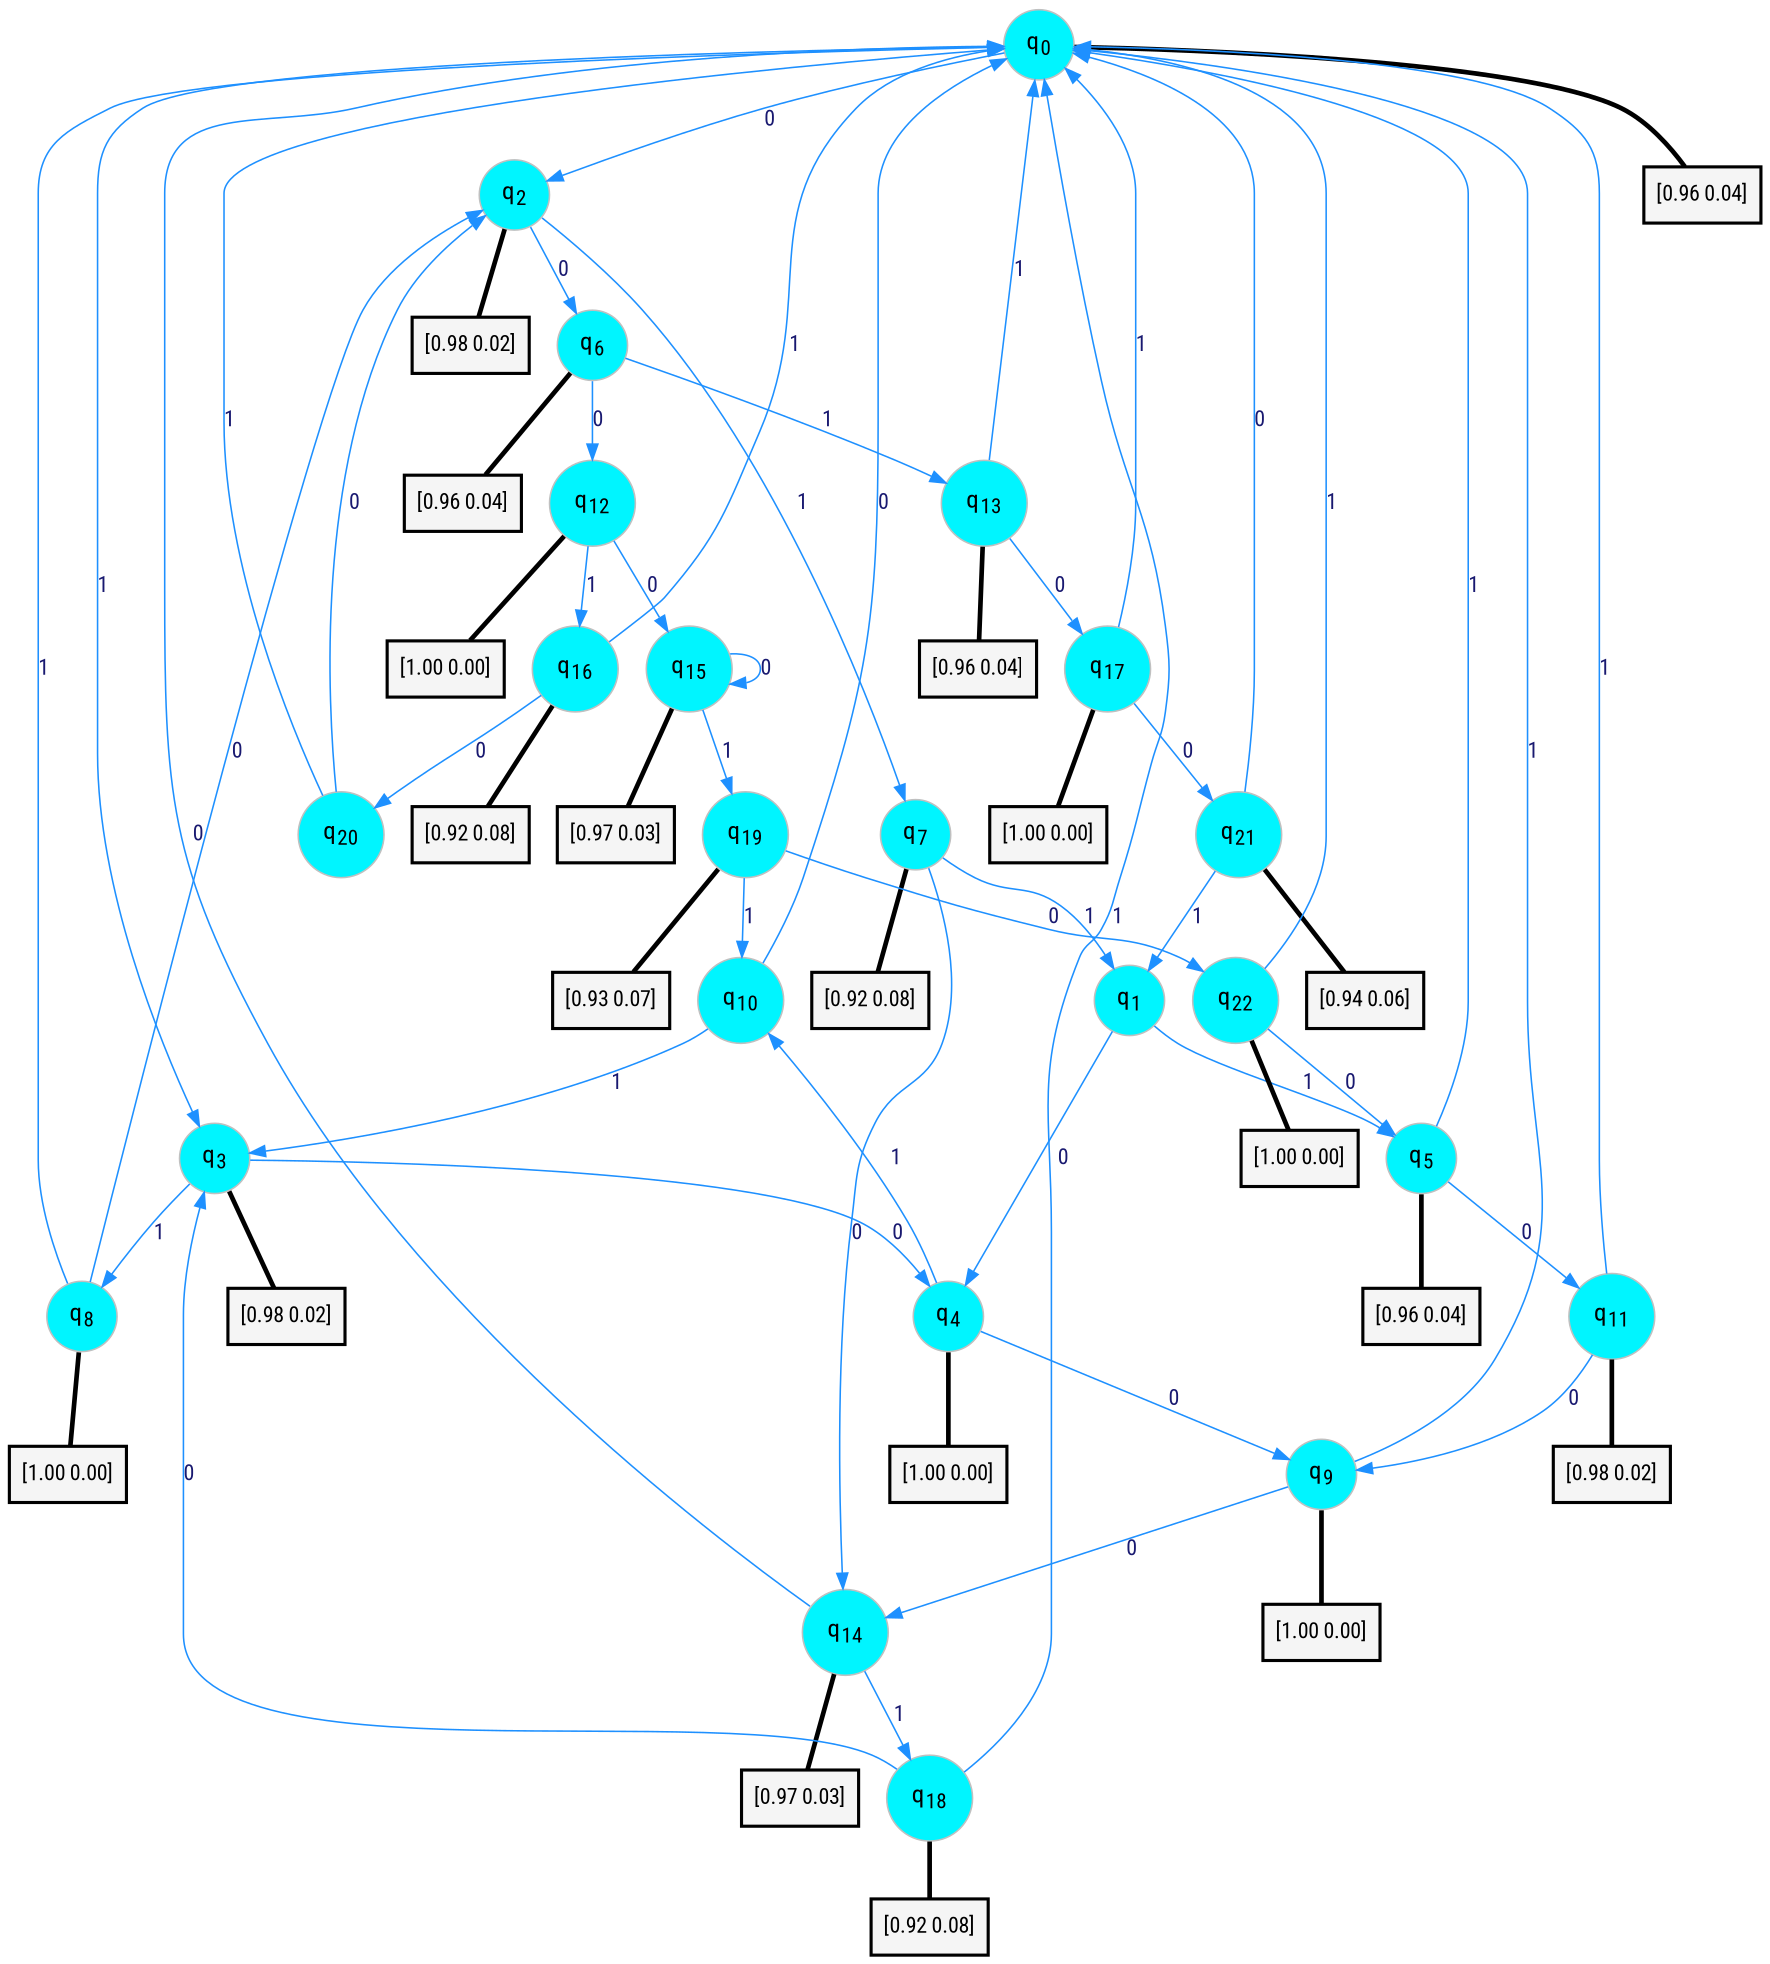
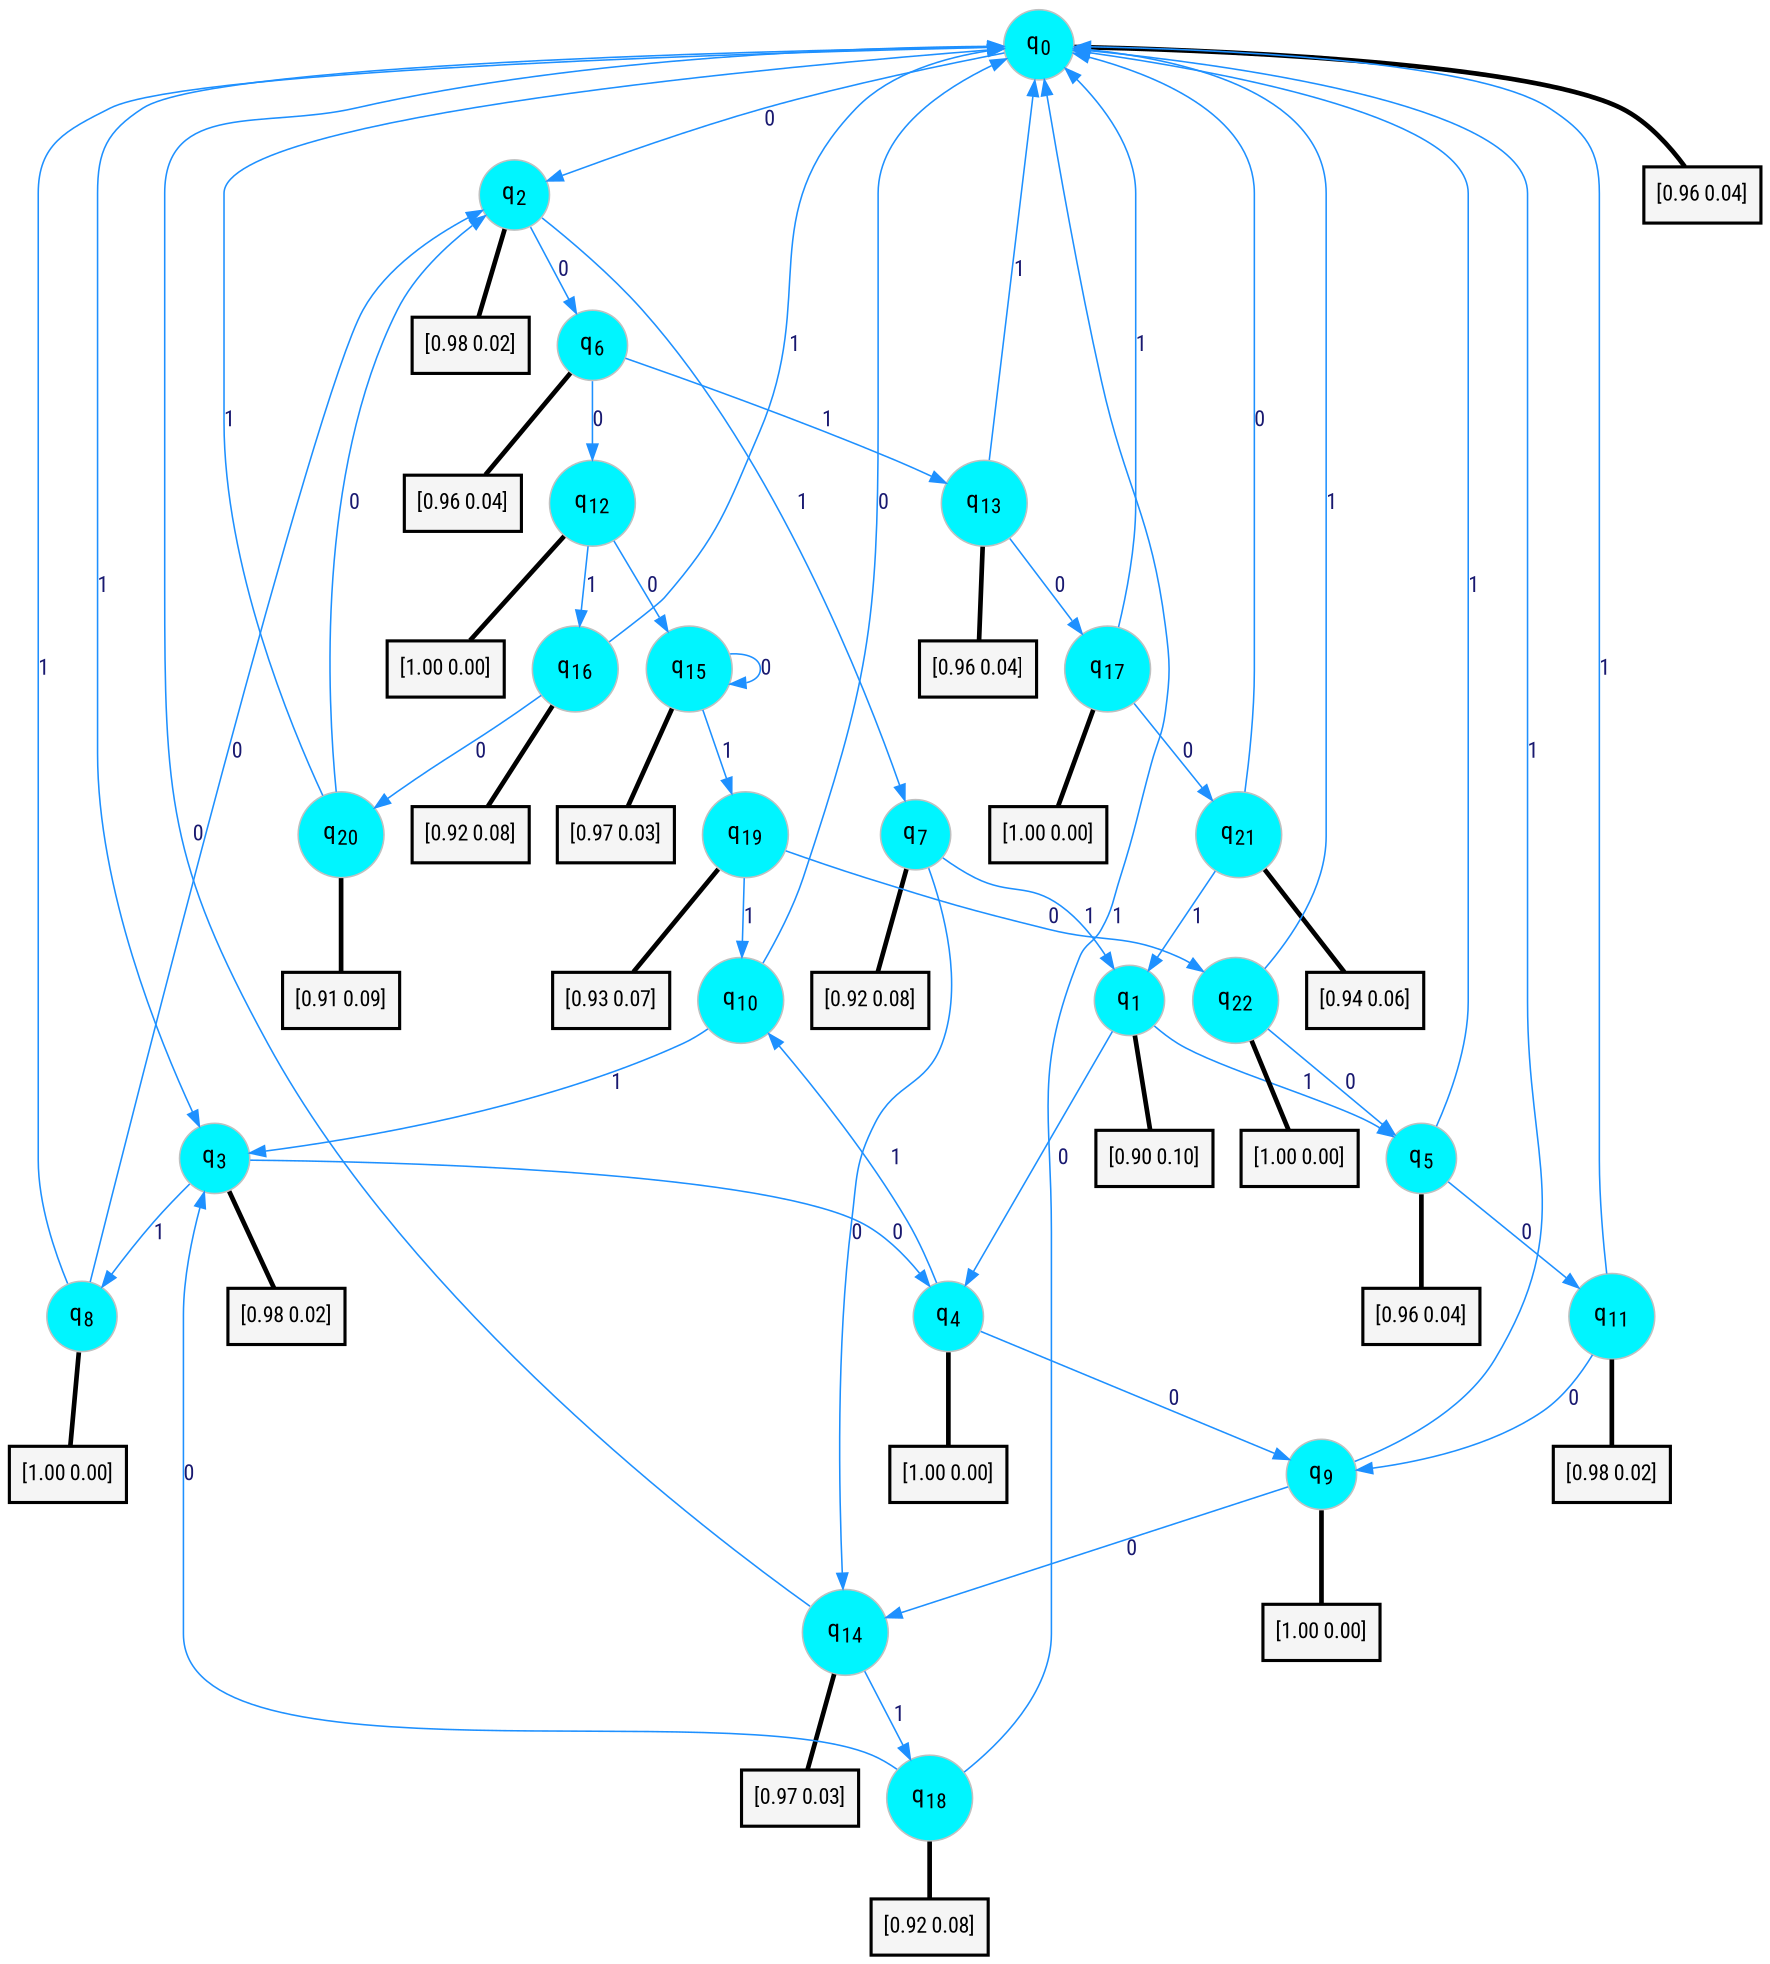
none -> (341, 1000)
none -> (1154, 1158)
